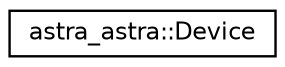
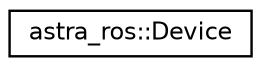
(143, 34) -> (131, 34)
